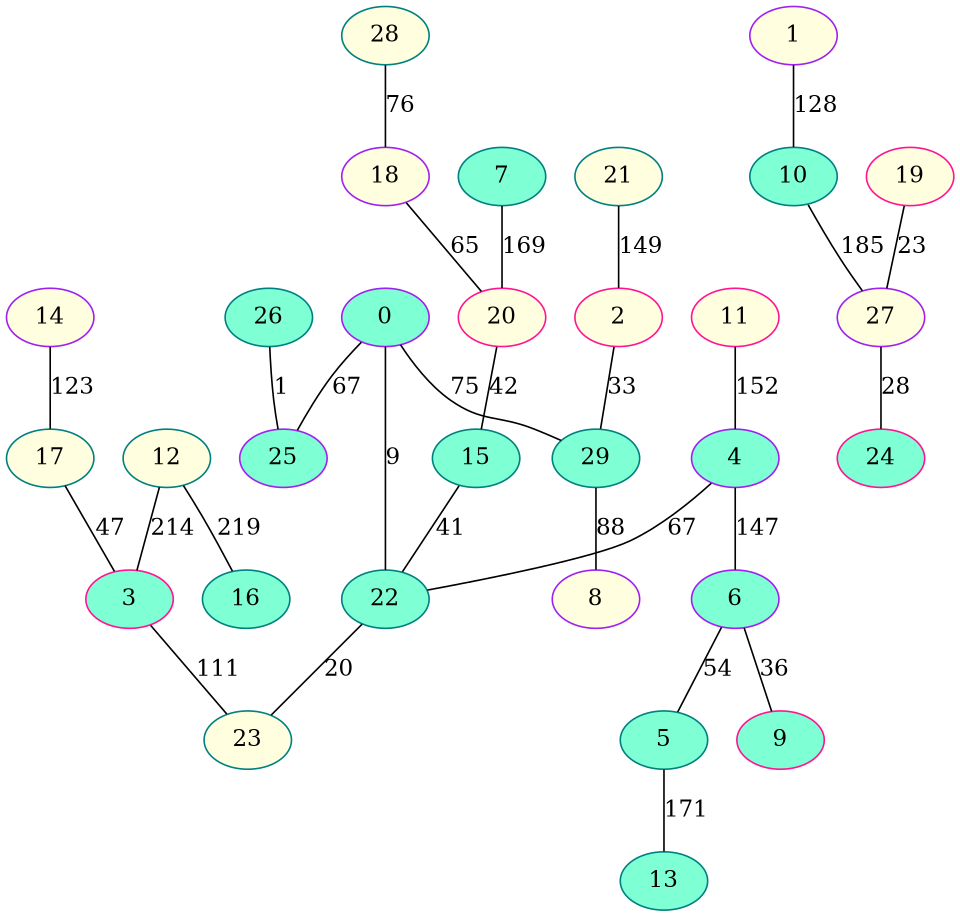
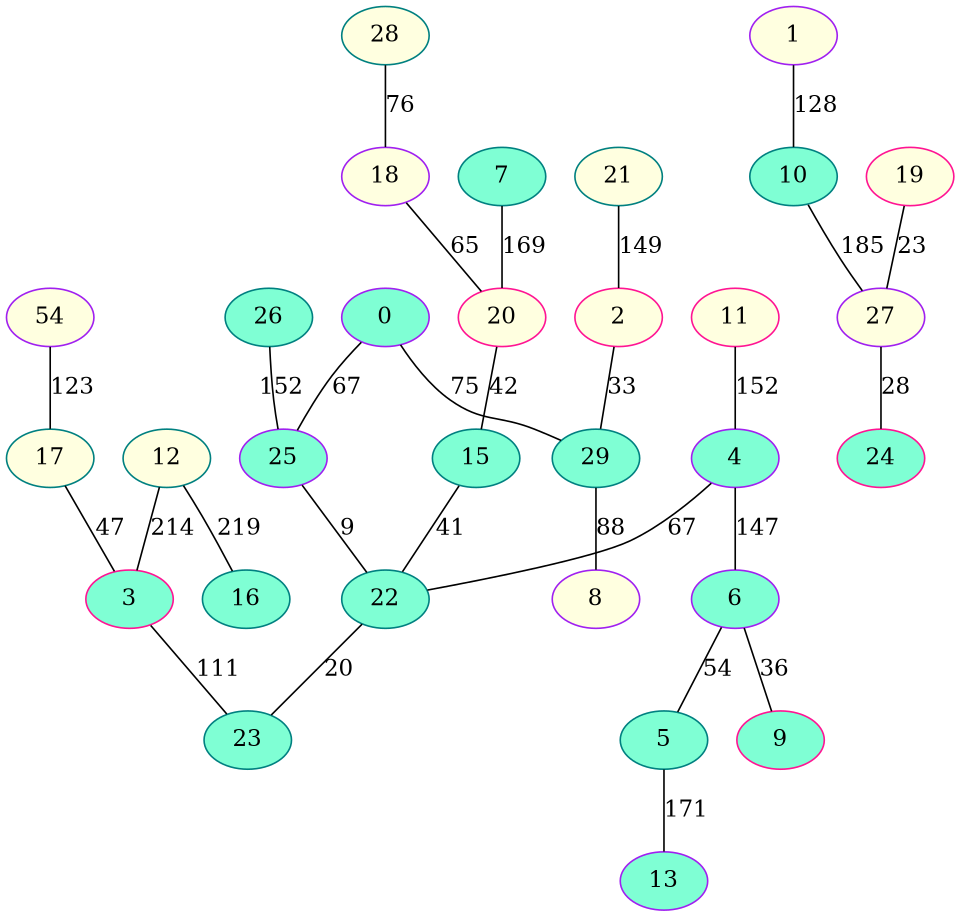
(50, 317) -> (50, 317)
(282, 388) -> (282, 388)
(385, 458) -> (334, 529)
(248, 740) -> (248, 740)
(664, 881) -> (664, 881)
